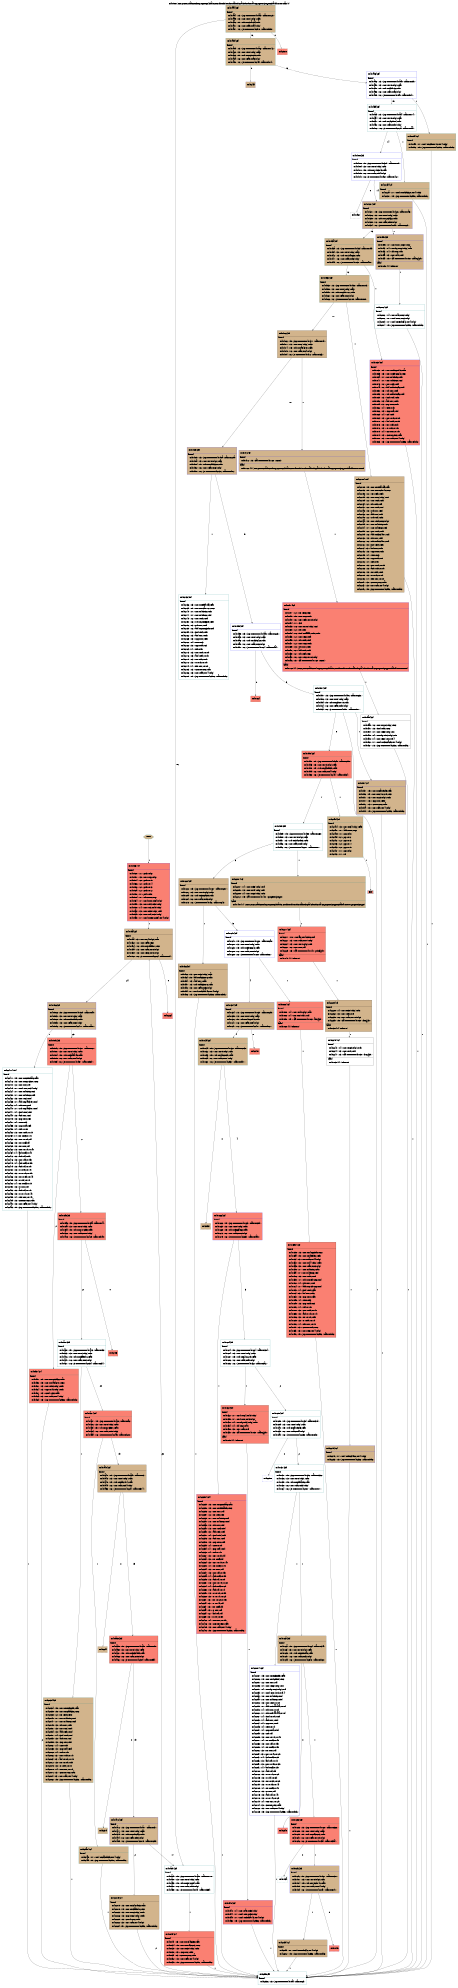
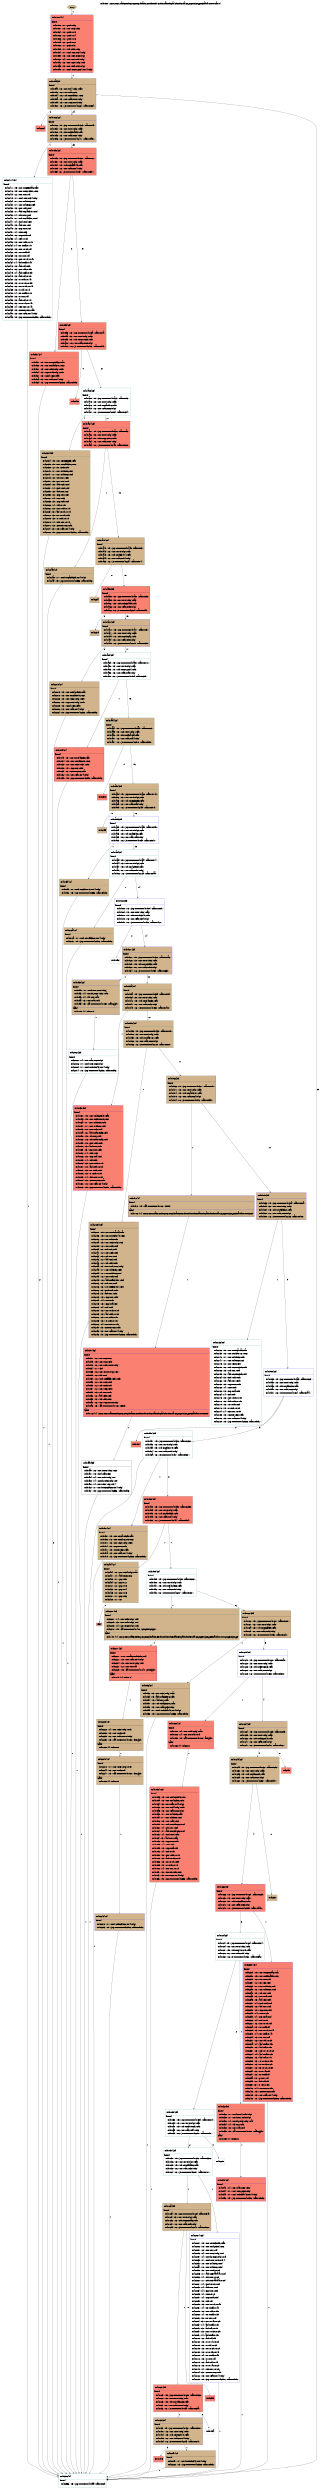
(149, 837) -> (72, 7)
(176, 926) -> (128, 698)
(350, 1051) -> (120, 1771)
